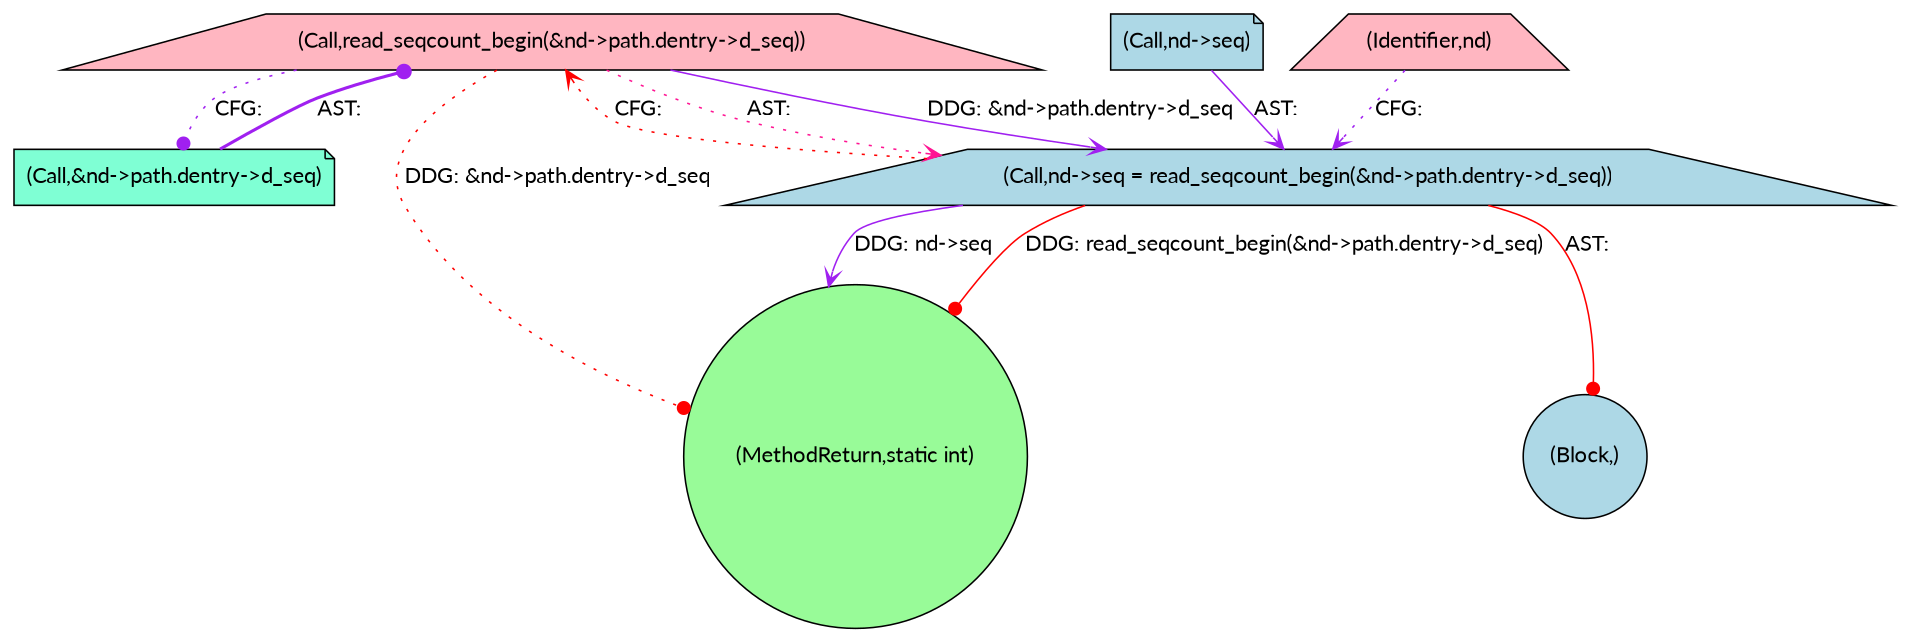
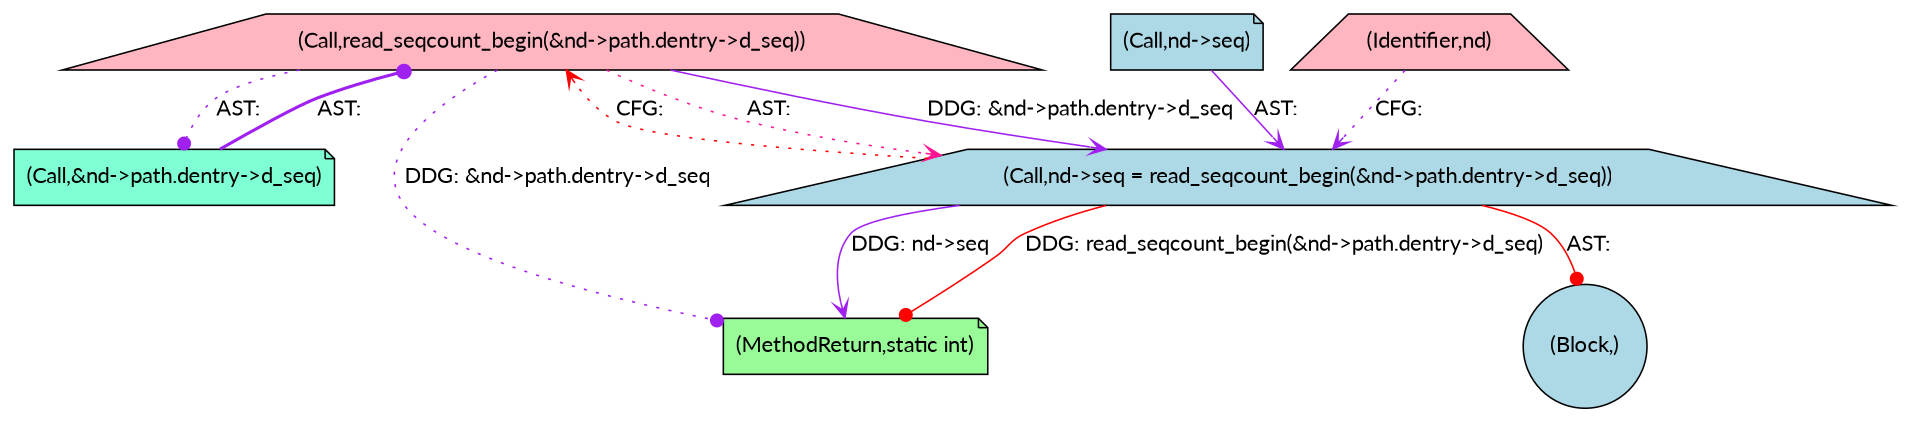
(242, 110) -> (242, 110)
(454, 270) -> (464, 247)
(856, 457) -> (856, 346)
